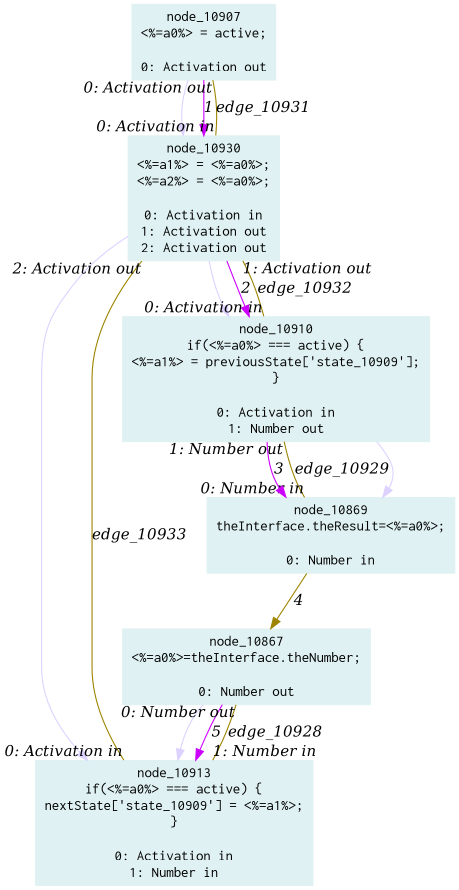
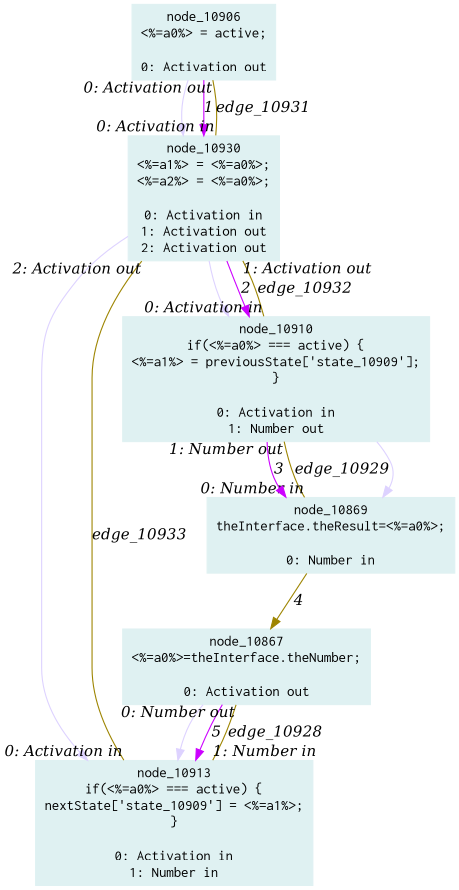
(204, 42) -> (204, 42)
(247, 667) -> (247, 667)
